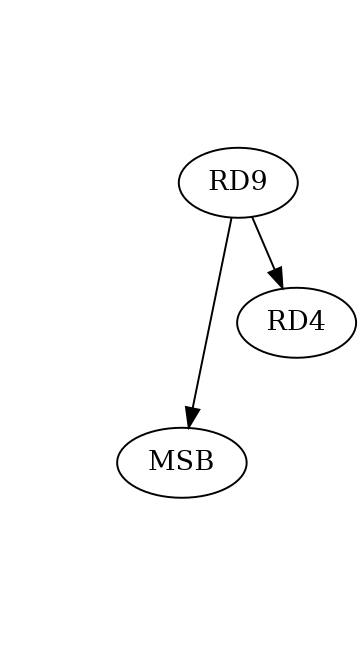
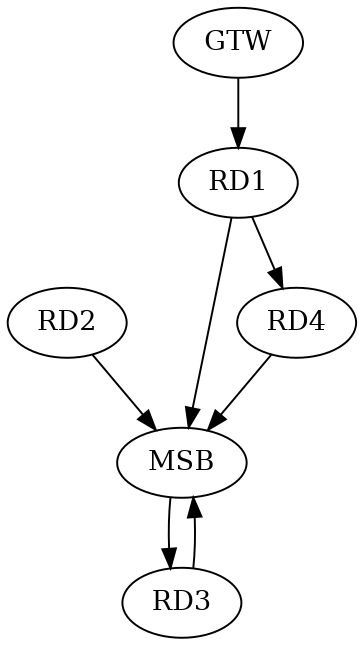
none -> (238, 43)
(238, 183) -> (238, 183)
none -> (67, 323)
none -> (246, 385)
none -> (182, 603)
